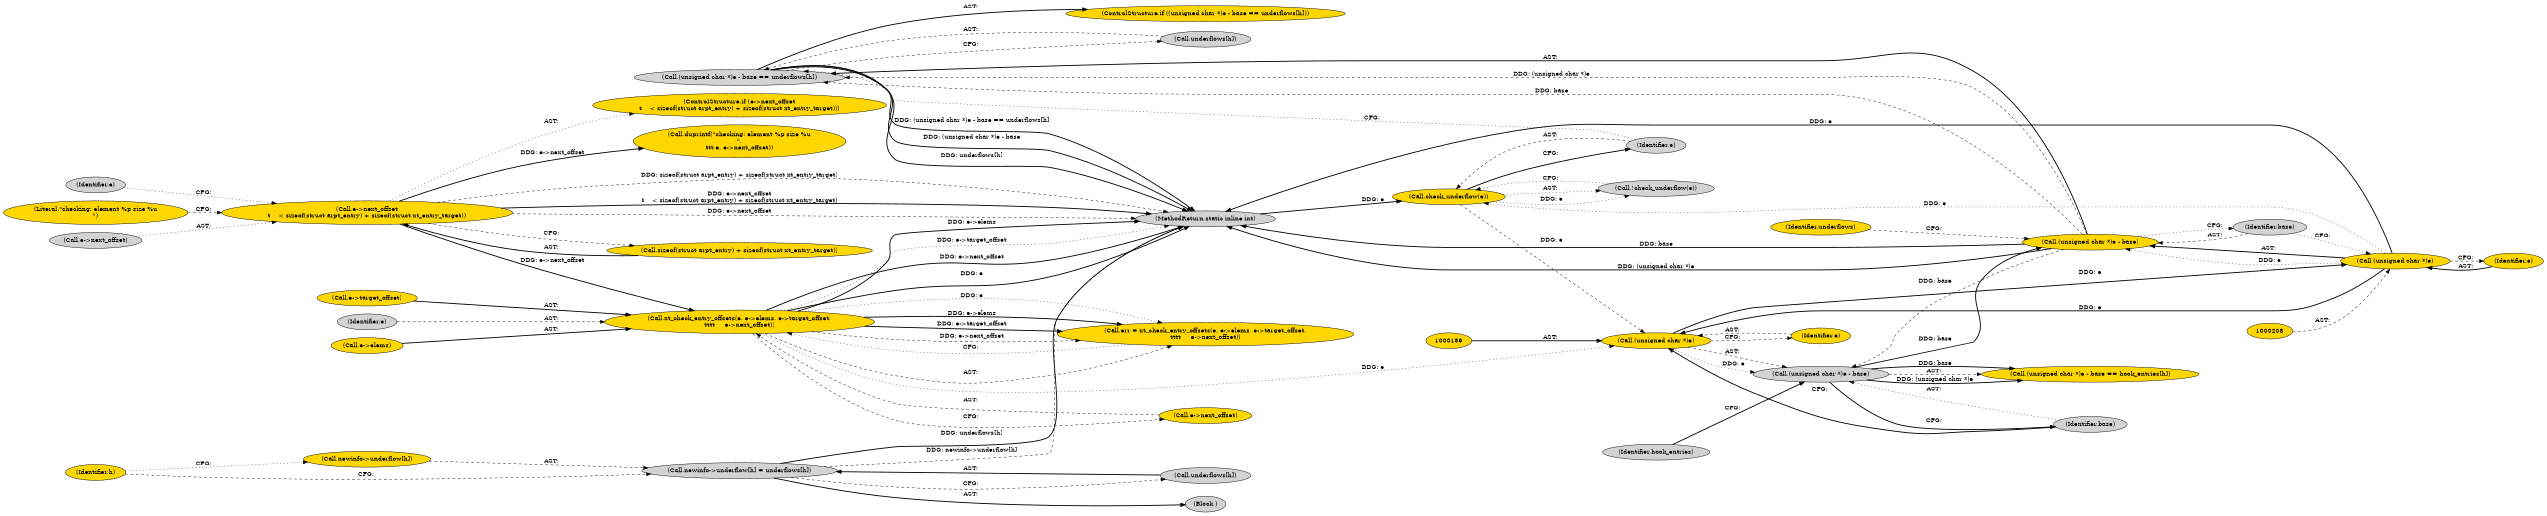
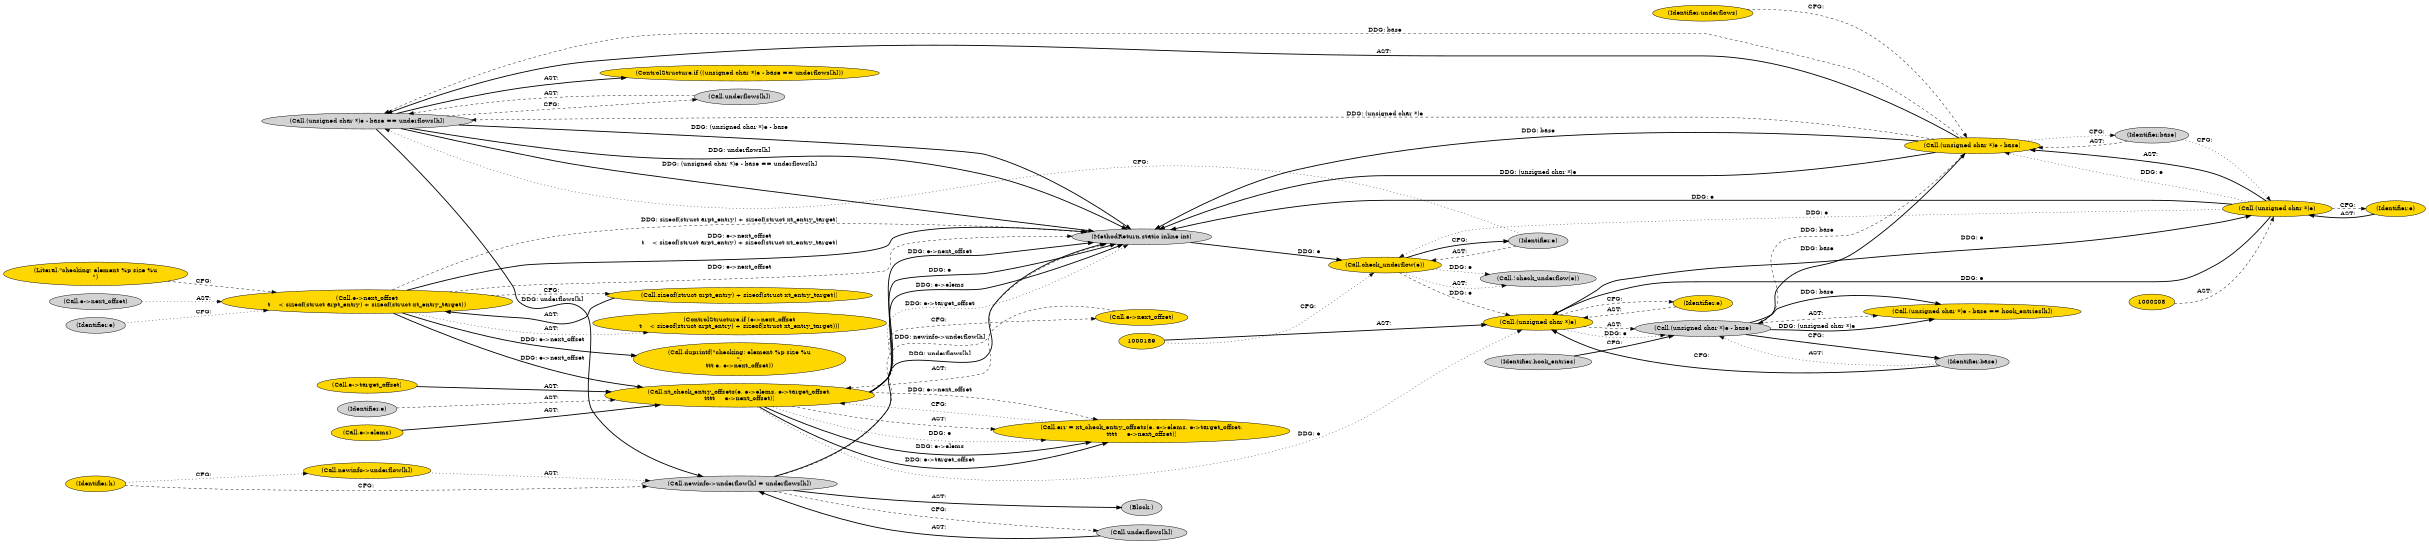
(1545, 181) -> (1286, 330)
none -> (553, 306)
(536, 464) -> (537, 477)
